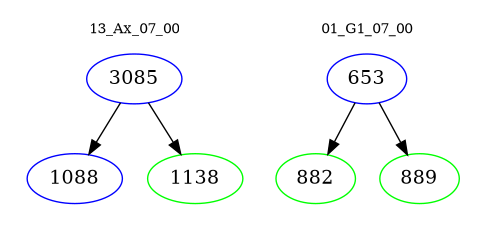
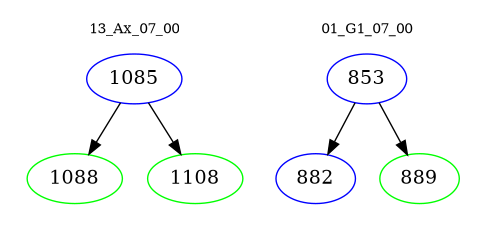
(134, 79) -> (134, 79)
(367, 79) -> (367, 79)
(75, 179) -> (75, 179)
(195, 179) -> (195, 179)
(316, 179) -> (316, 179)
